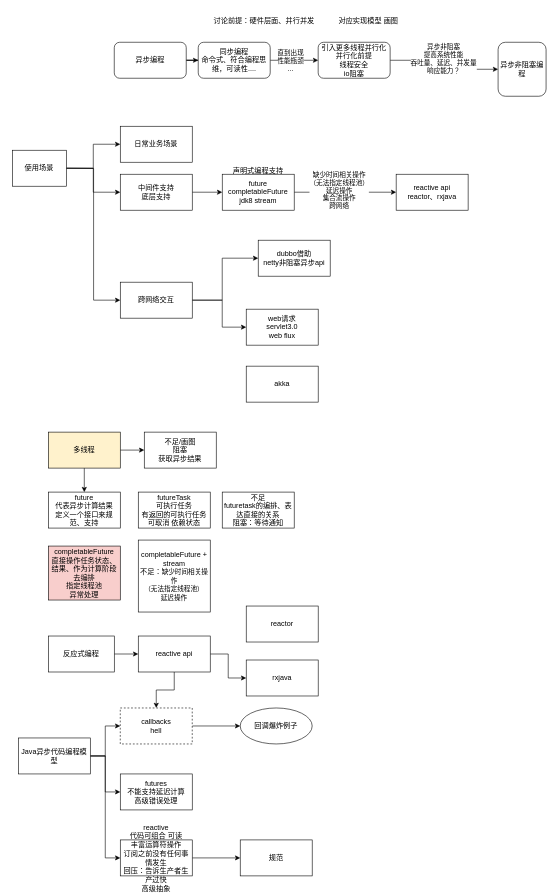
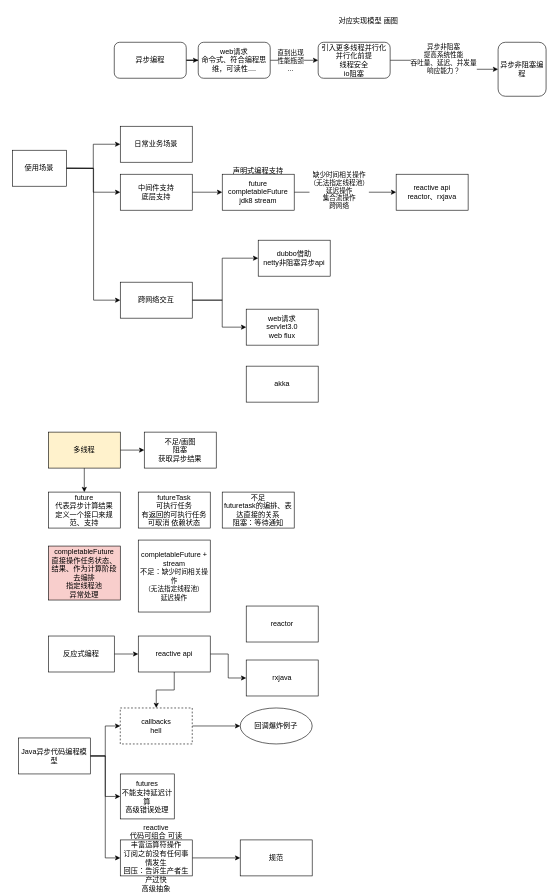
(264, 21) -> none
(234, 60) -> (234, 60)
(156, 792) -> (147, 797)
